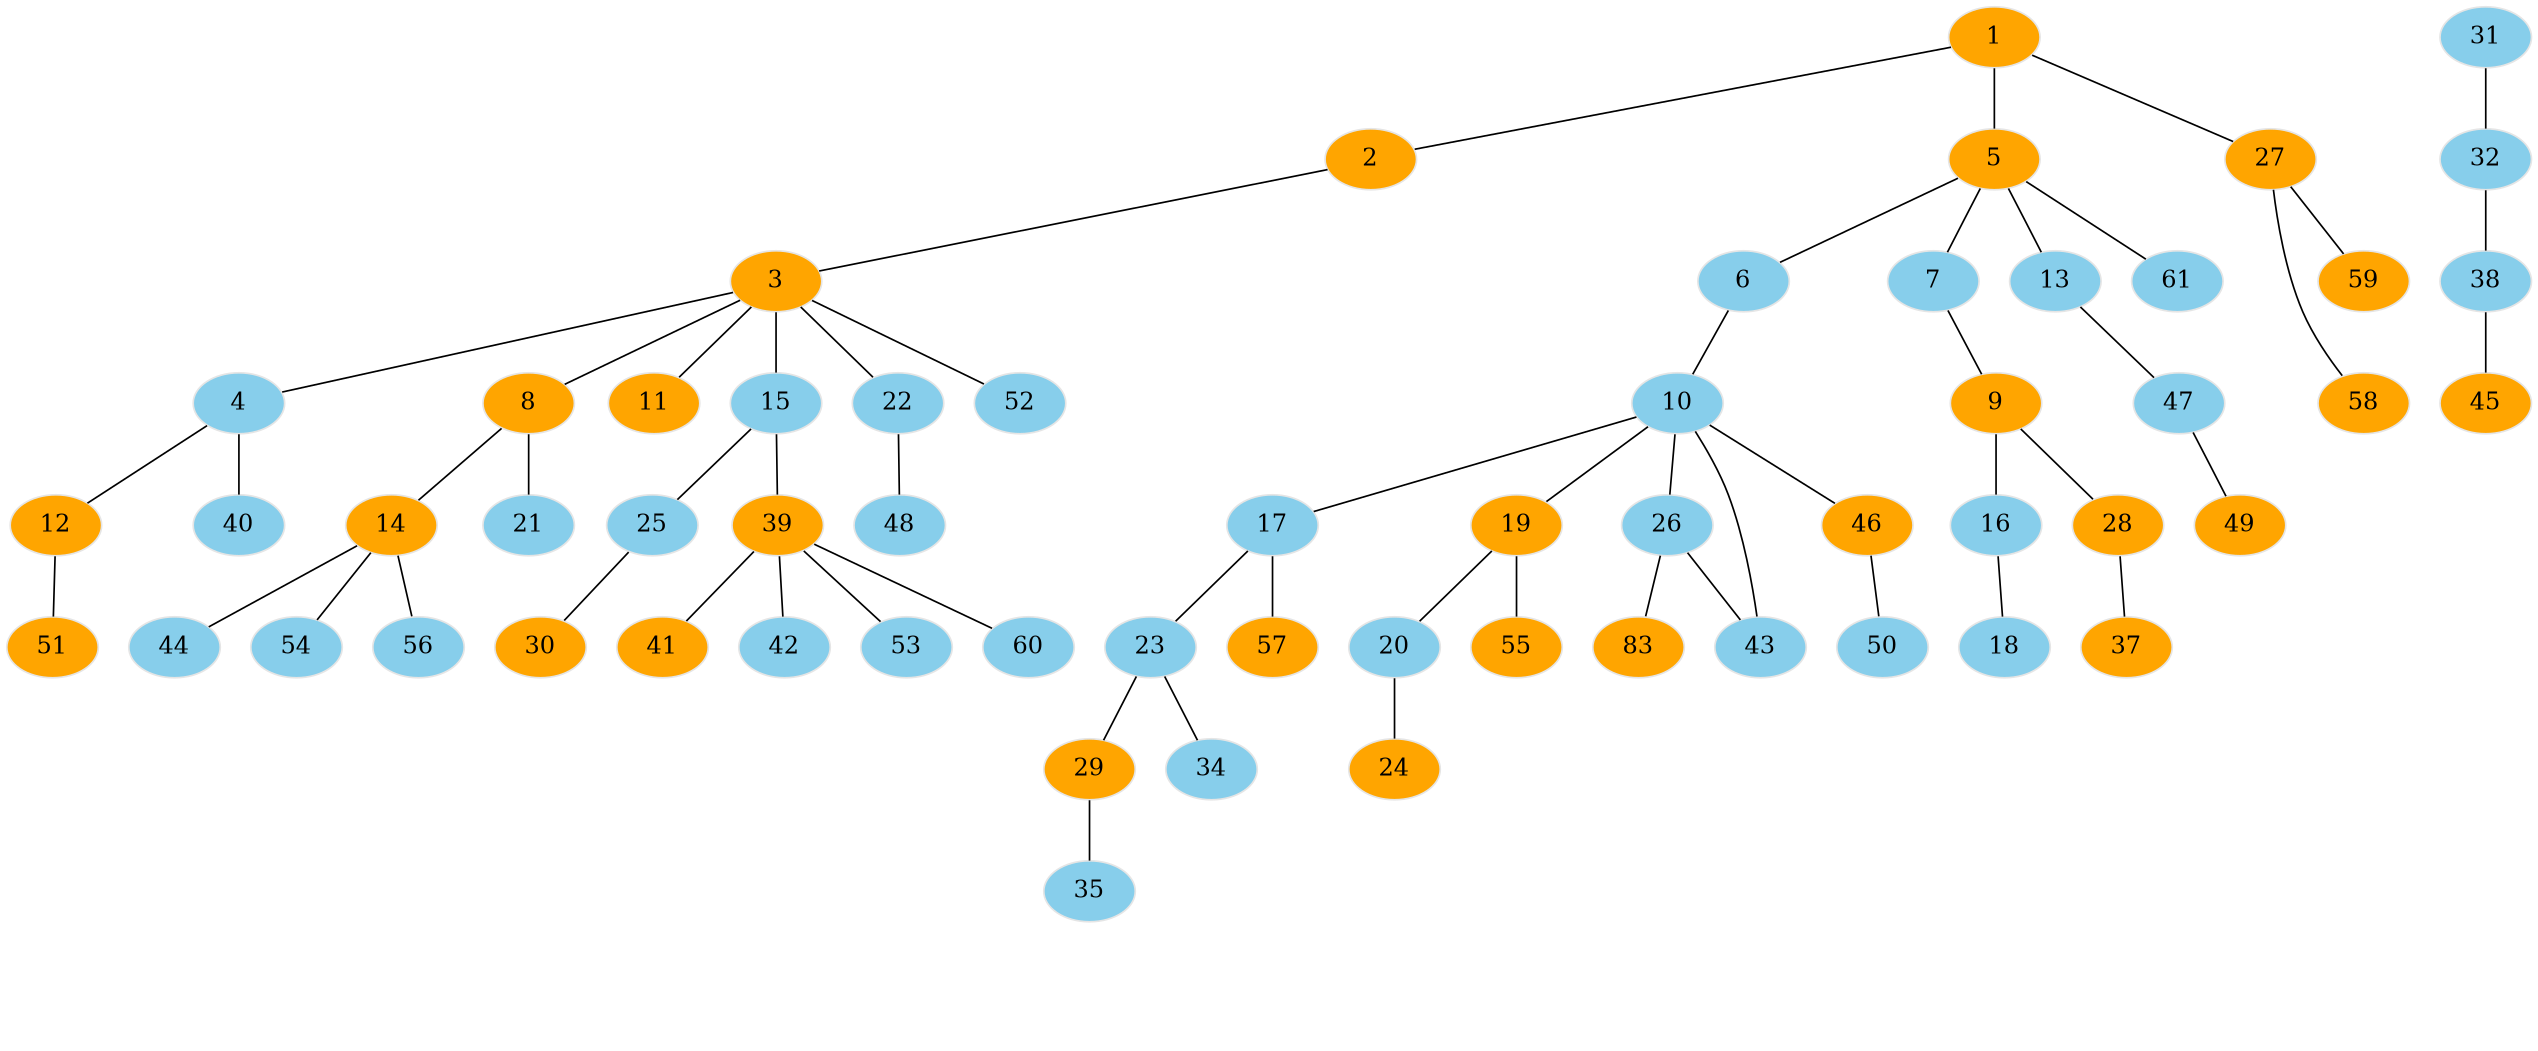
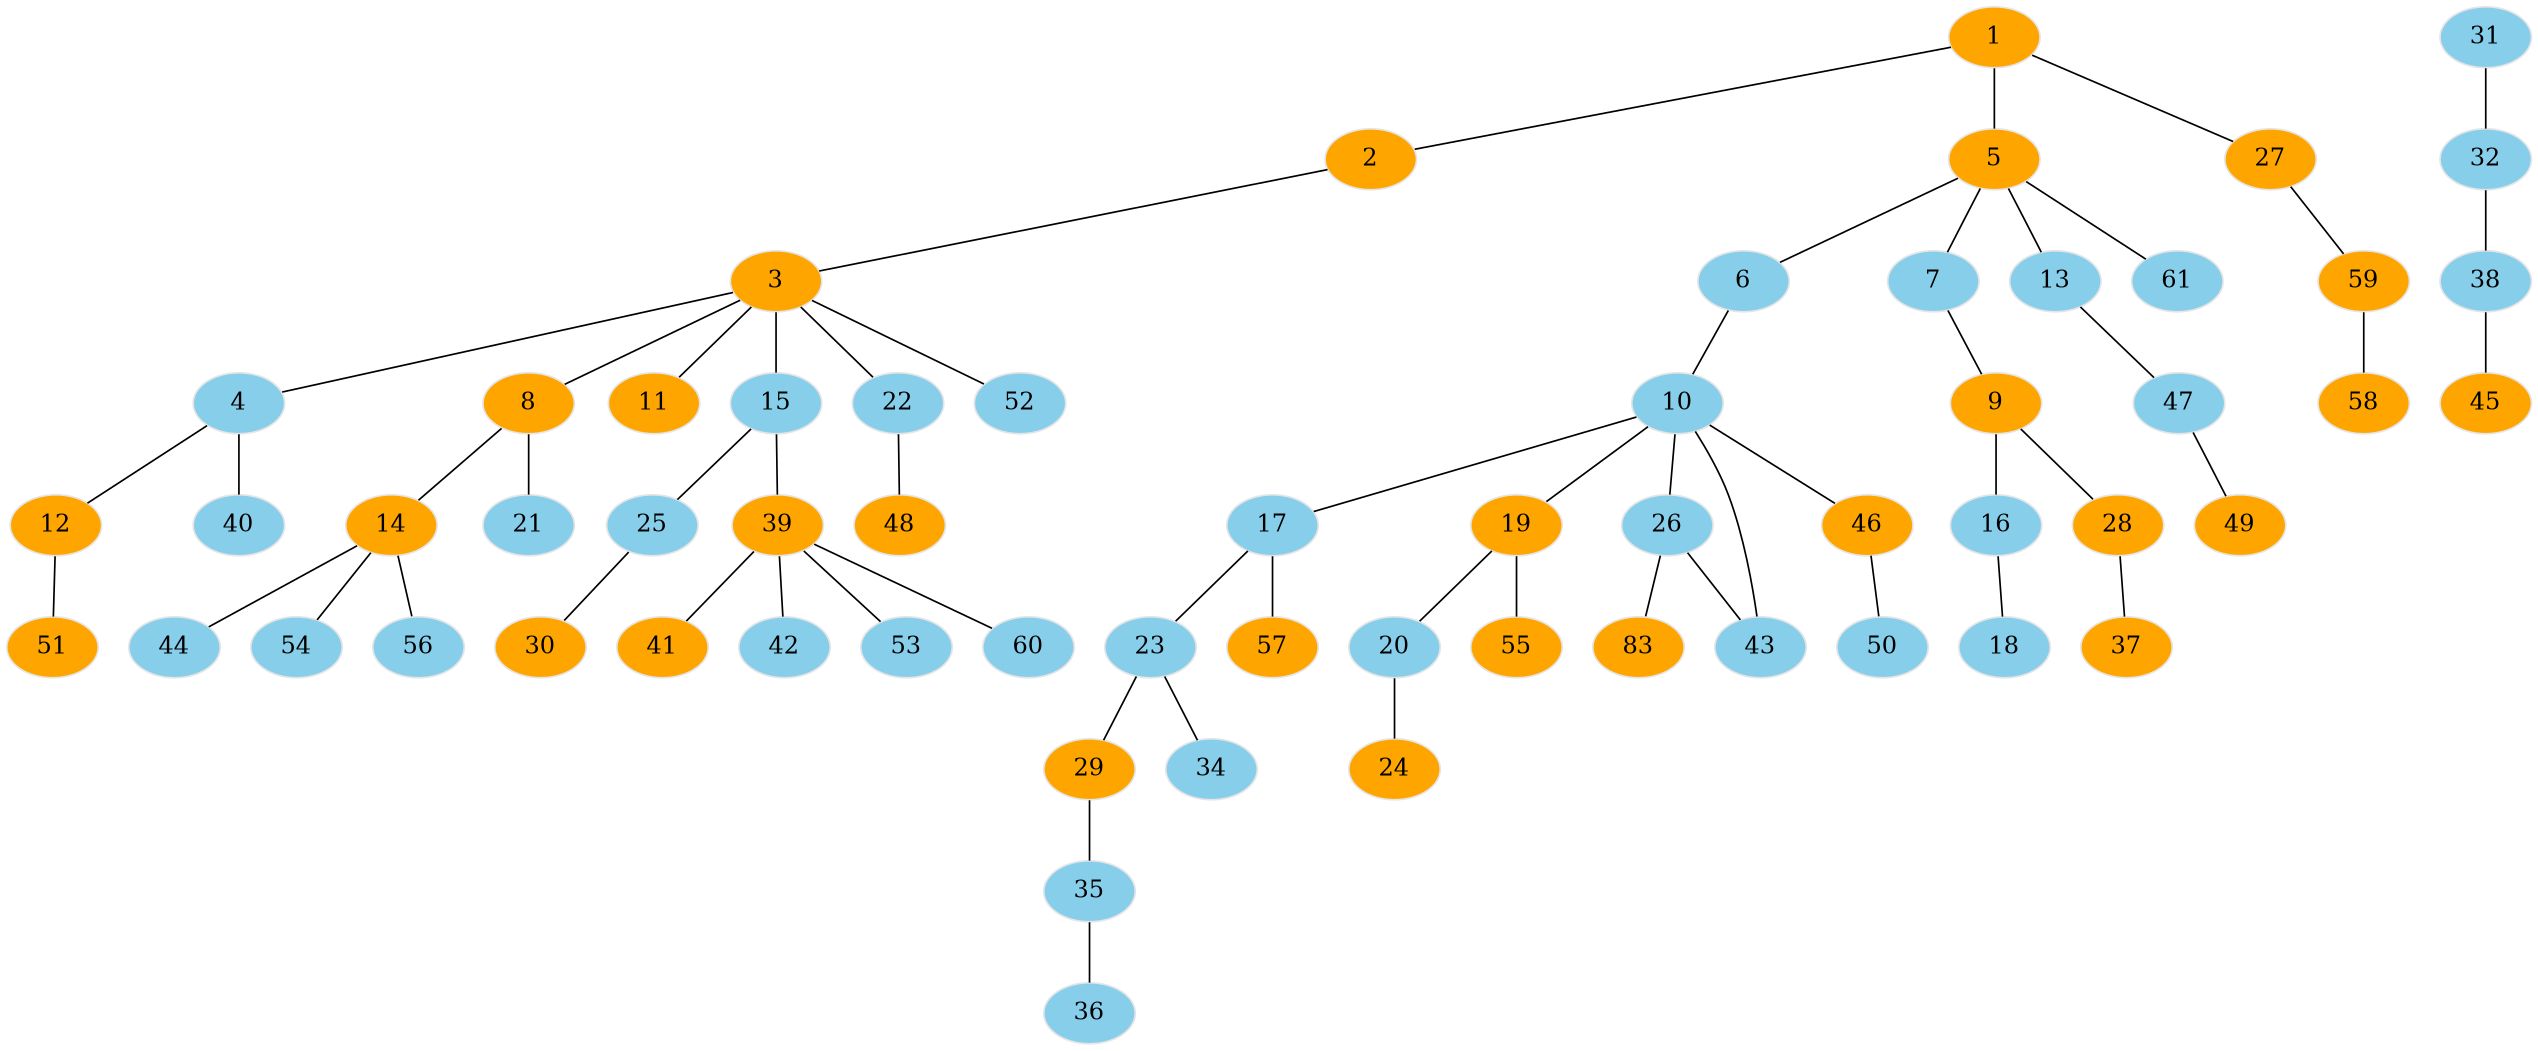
(2294, 288) -> (2364, 342)
(900, 525) -> (900, 525)
none -> (1090, 1013)
